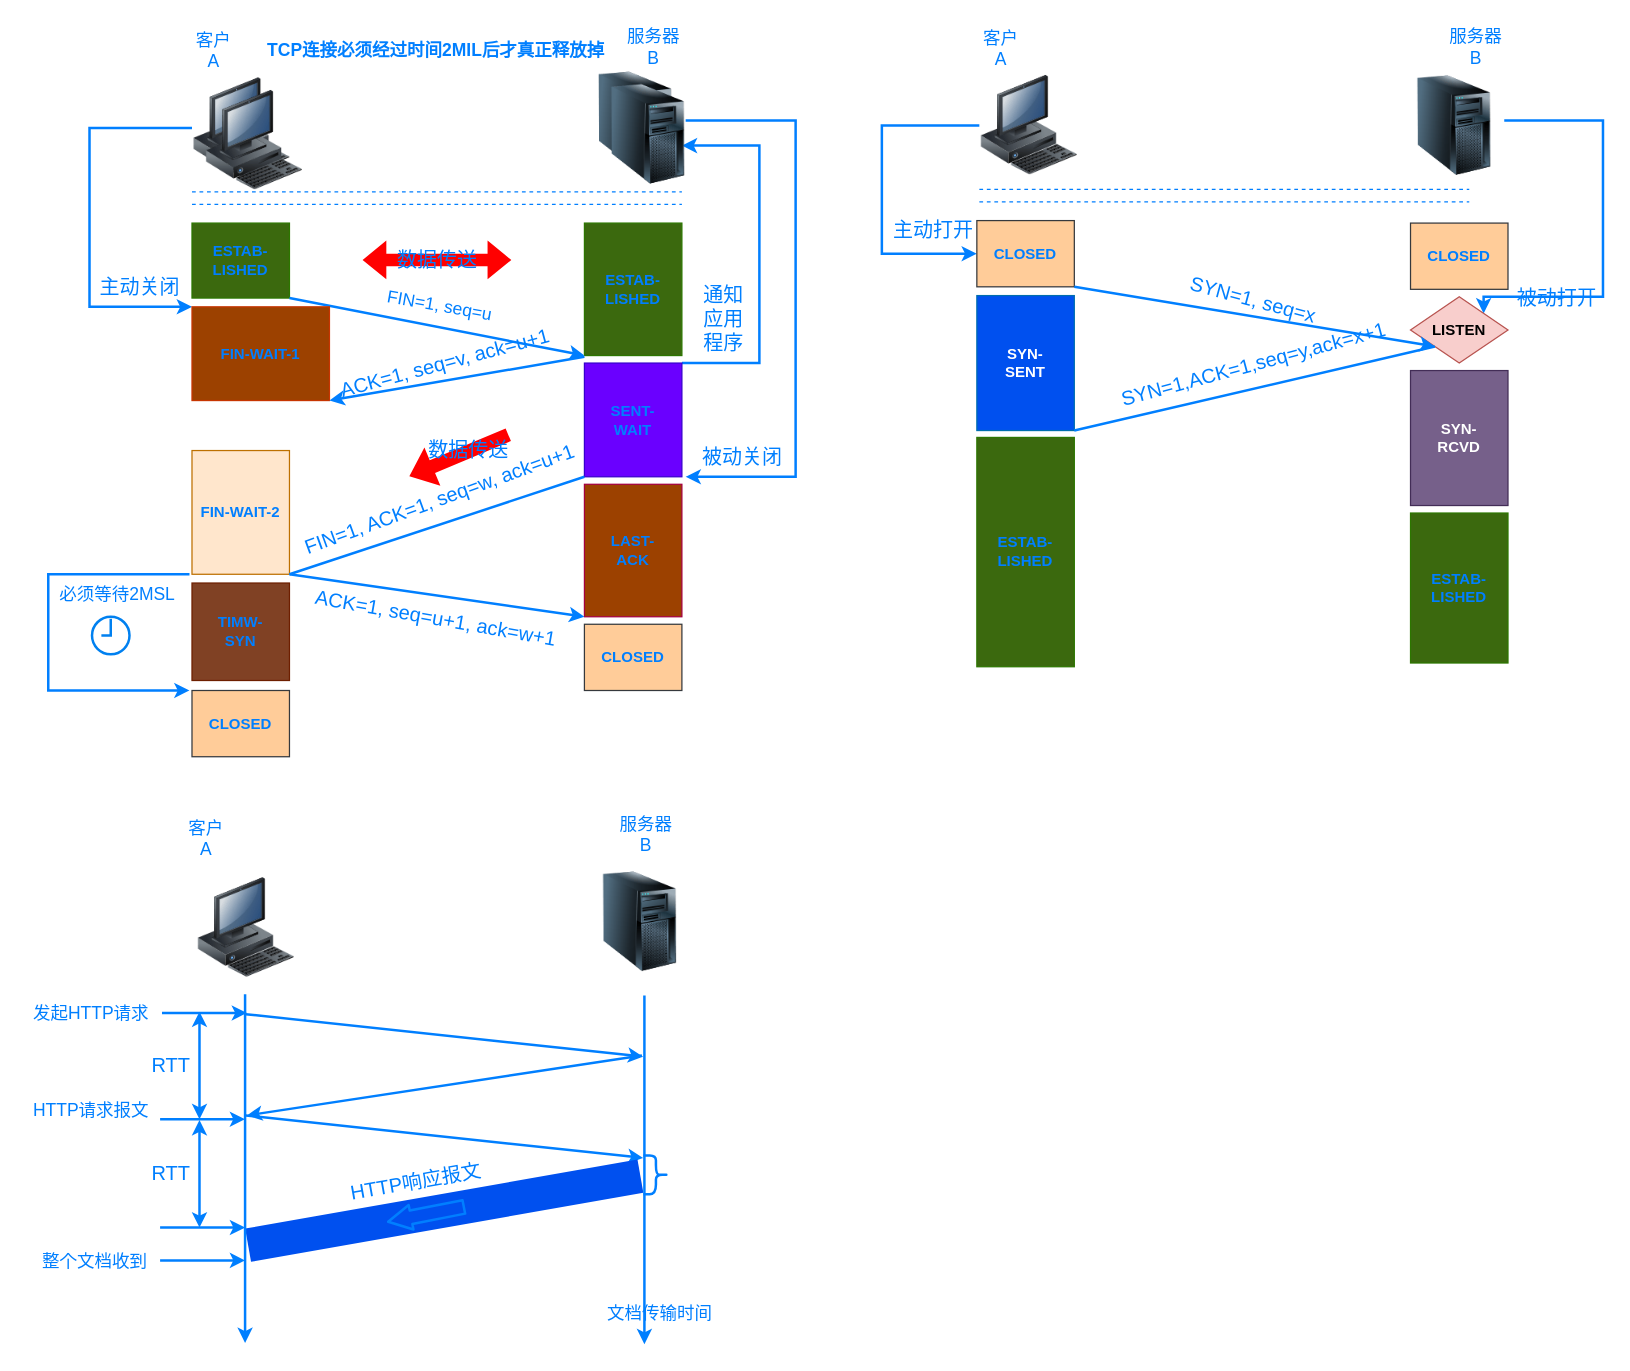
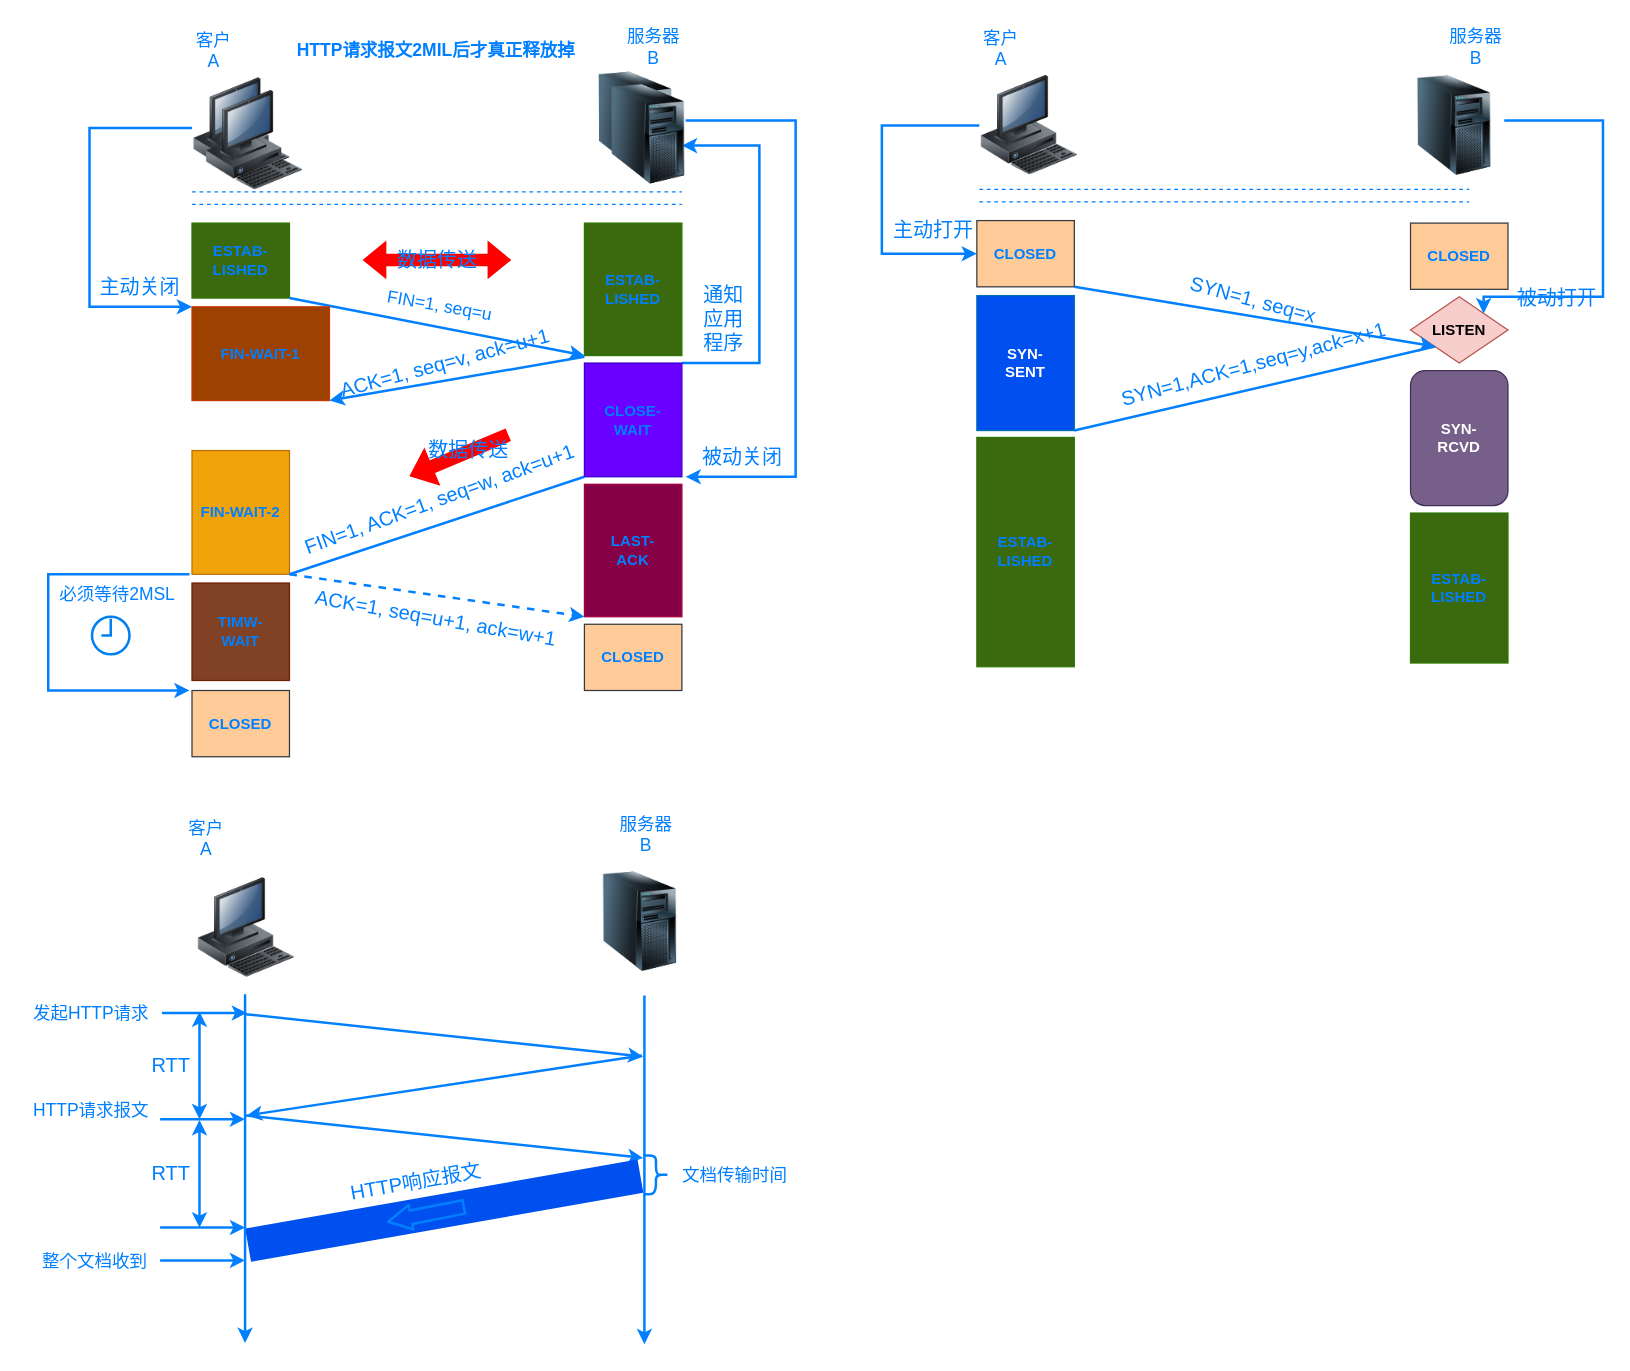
(436, 51) -> (436, 51)
(633, 421) -> (633, 421)
(1459, 438) -> (1459, 438)
(241, 513) -> (241, 513)
(633, 551) -> (633, 551)
(431, 595) -> (431, 595)
(241, 632) -> (241, 632)
(660, 1313) -> (735, 1176)
